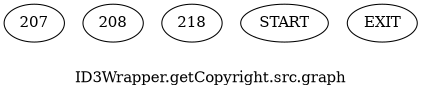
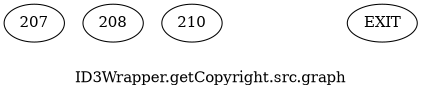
(192, 23) -> (192, 23)
(285, 23) -> none
